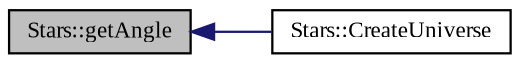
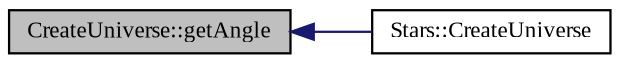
(100, 32) -> (150, 32)
